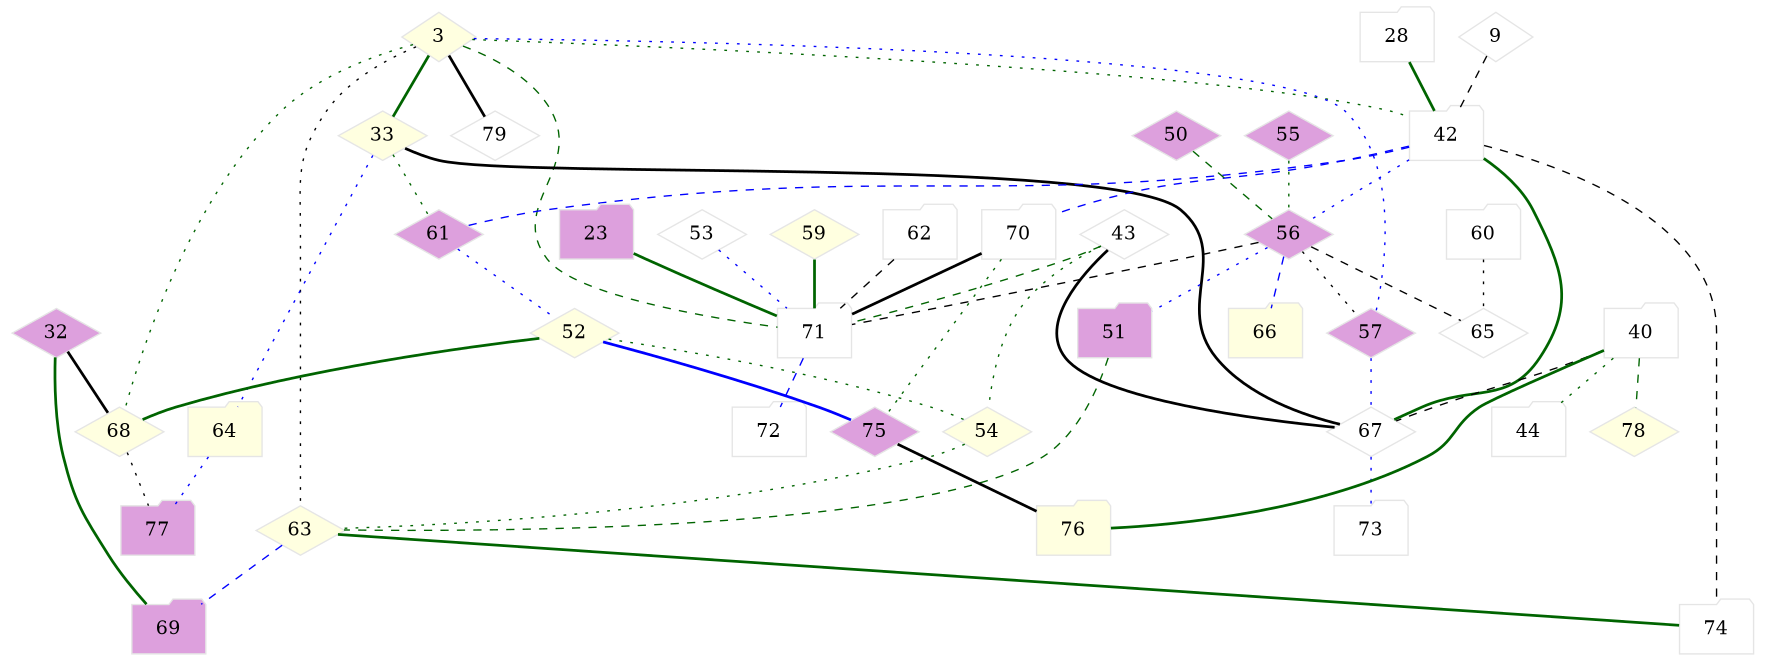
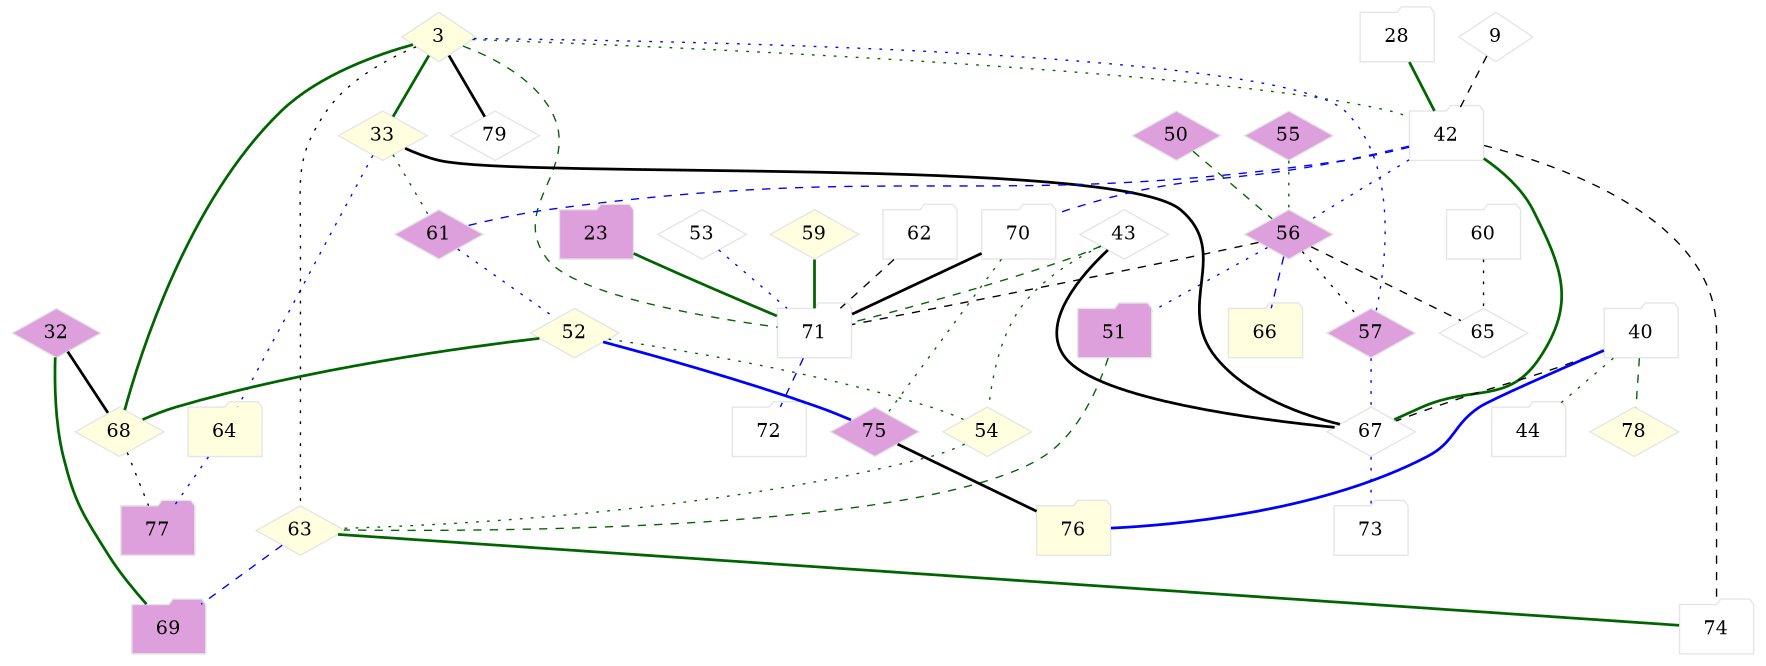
(221, 186) -> (221, 186)
(1386, 475) -> (1386, 475)
